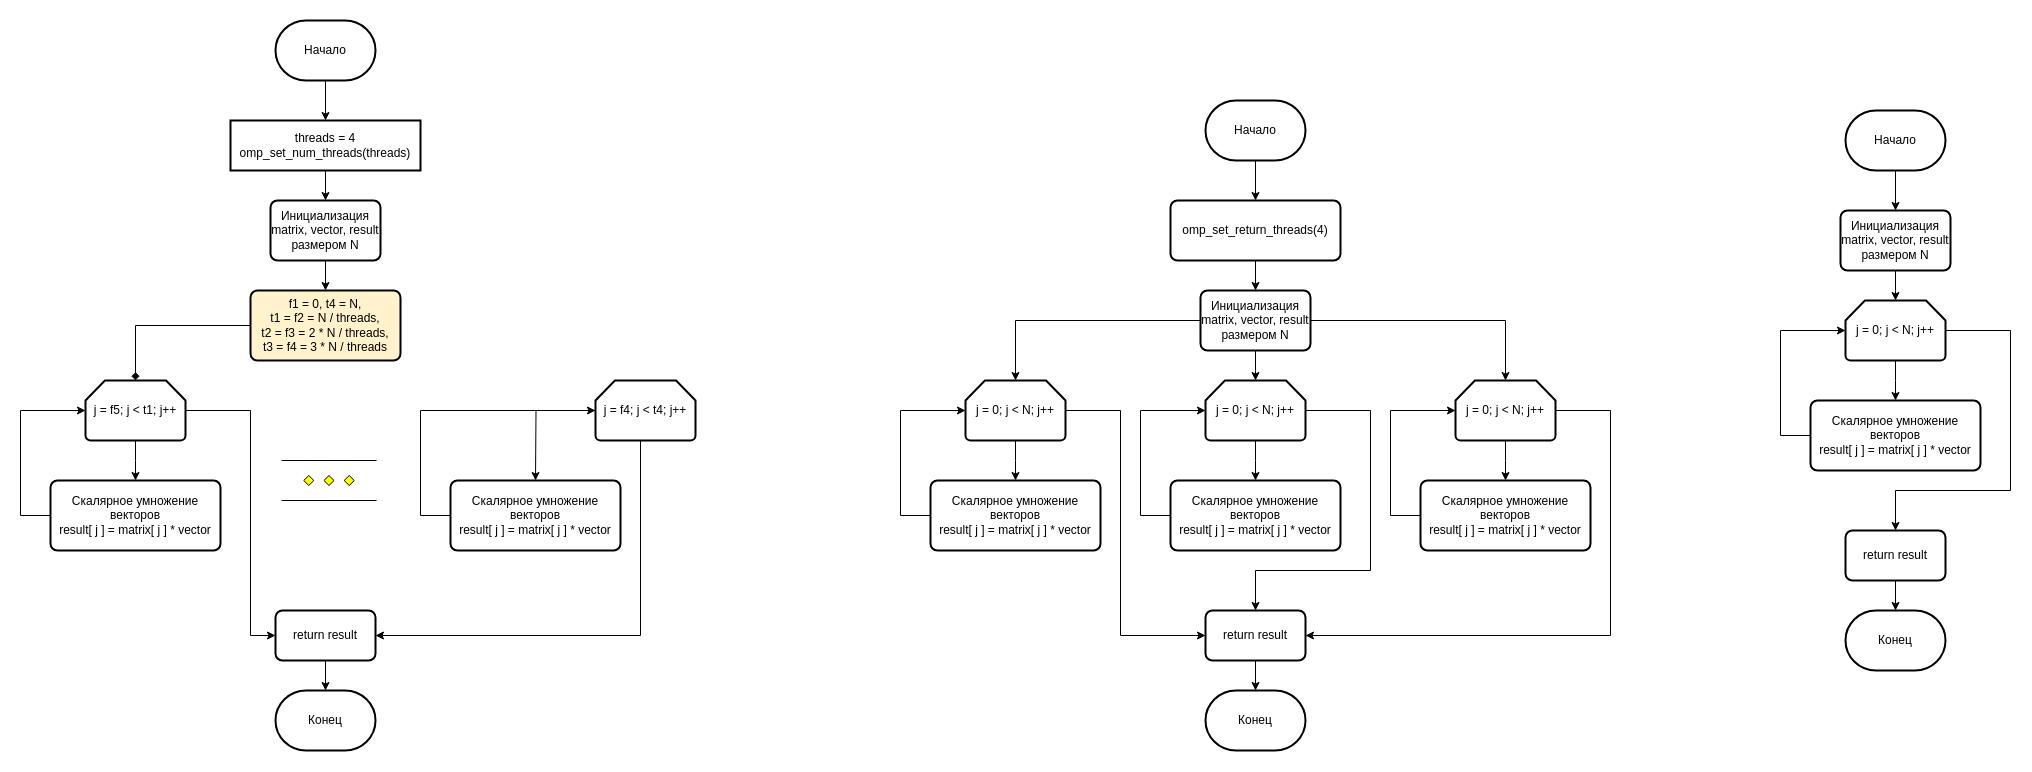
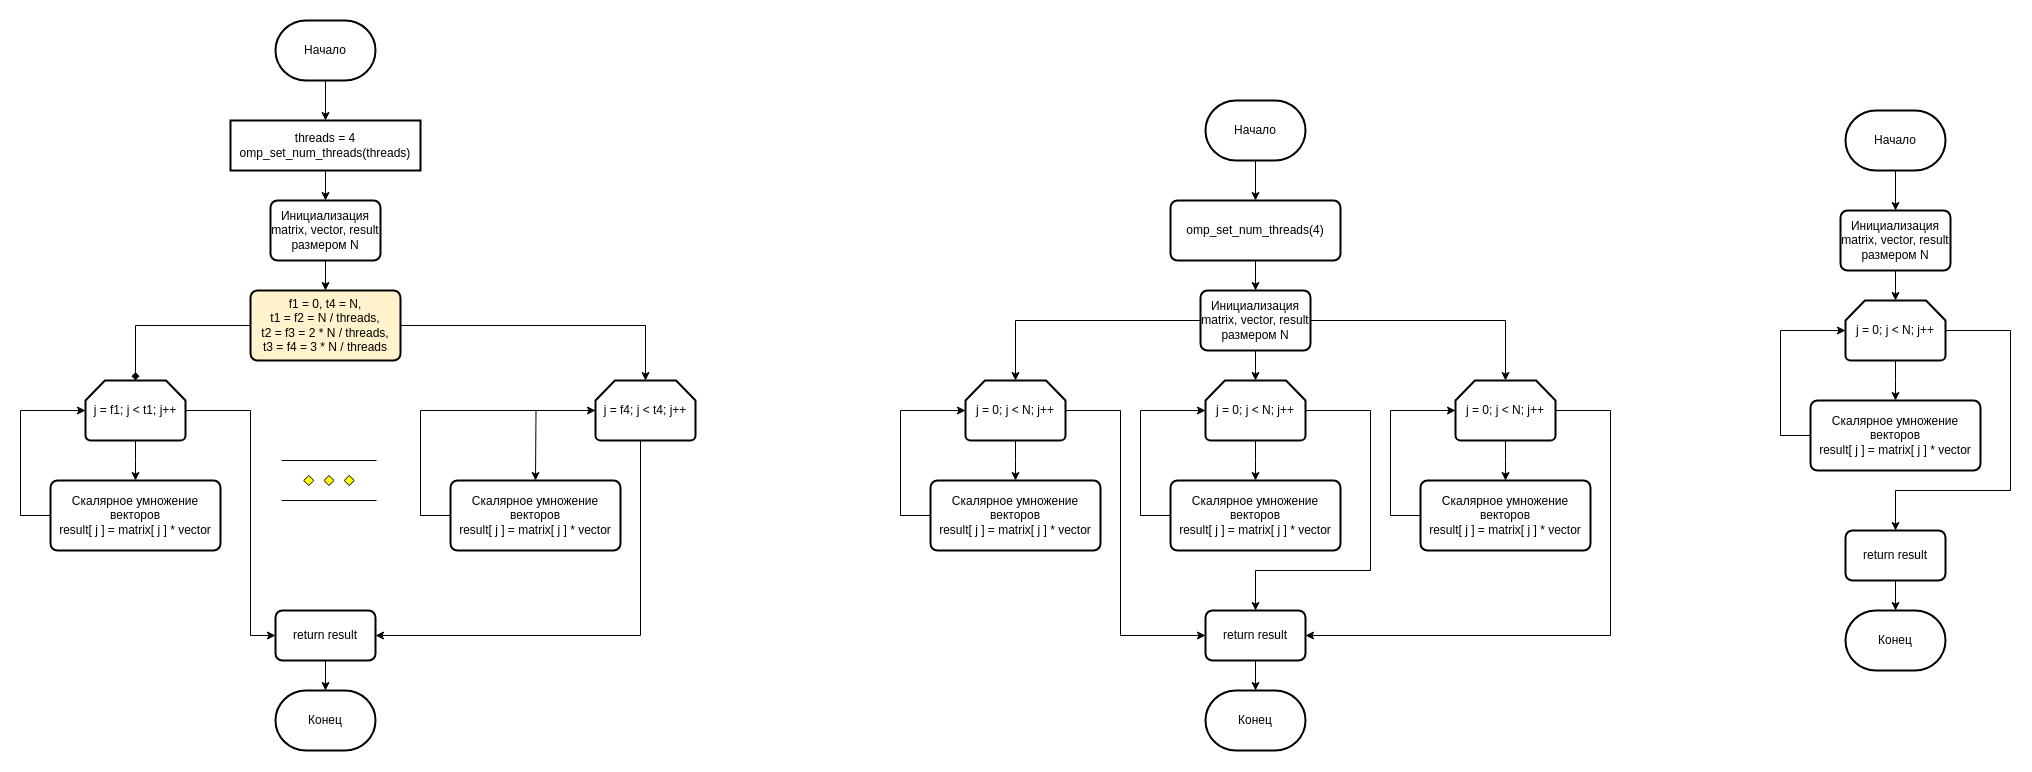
(1256, 231) -> (1256, 231)
none -> (547, 326)
(136, 411) -> (136, 411)
